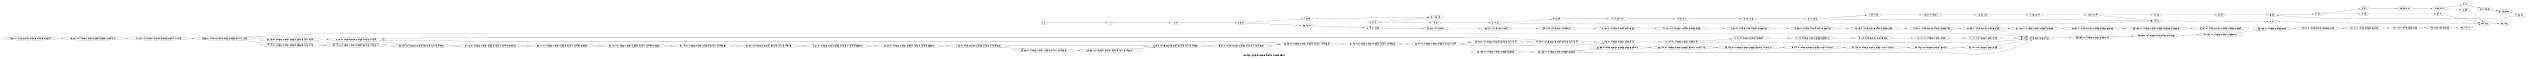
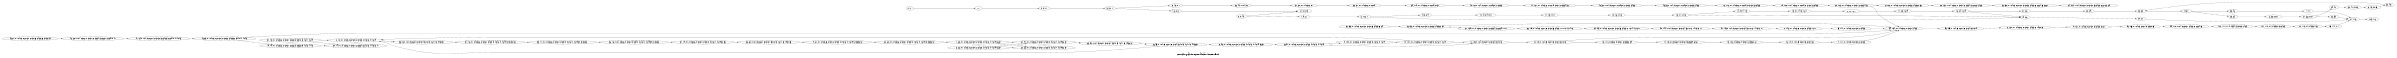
(1077, 50) -> (1011, 48)
